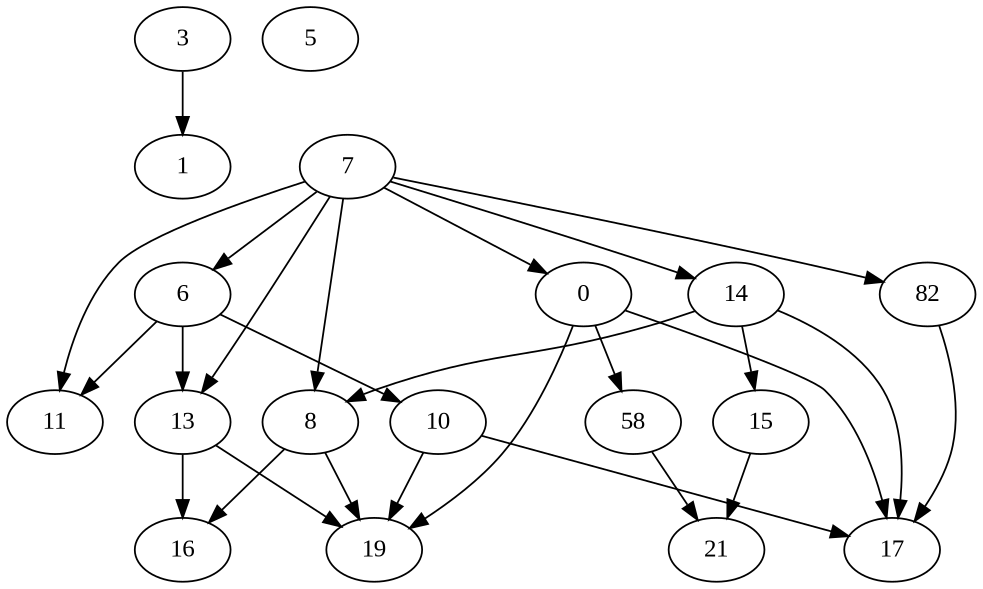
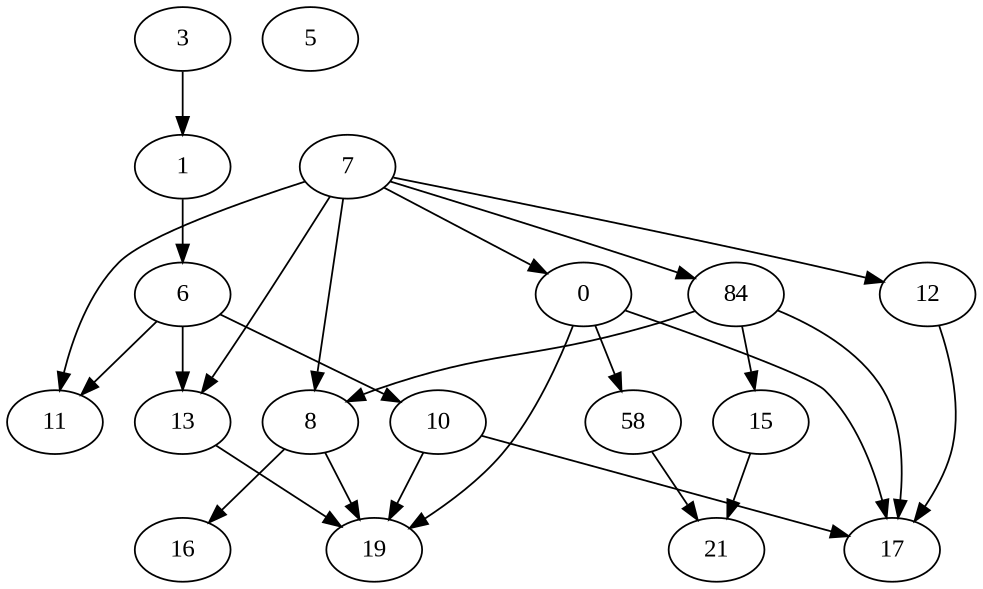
(272, 225) -> (183, 214)
(736, 294) -> (736, 294)
(928, 294) -> (928, 294)
(183, 477) -> none
